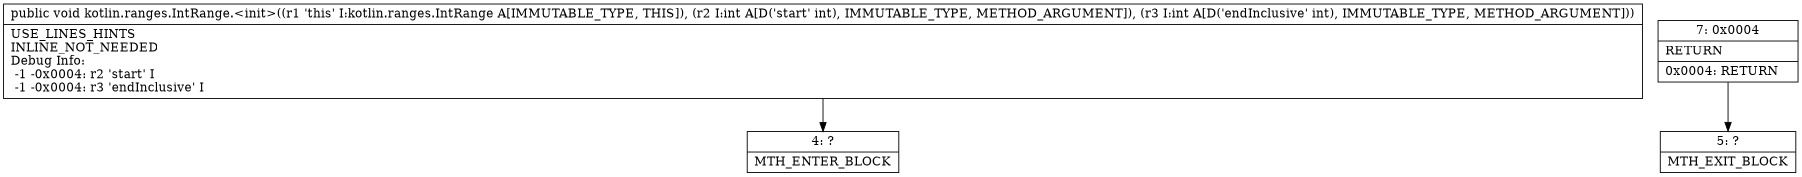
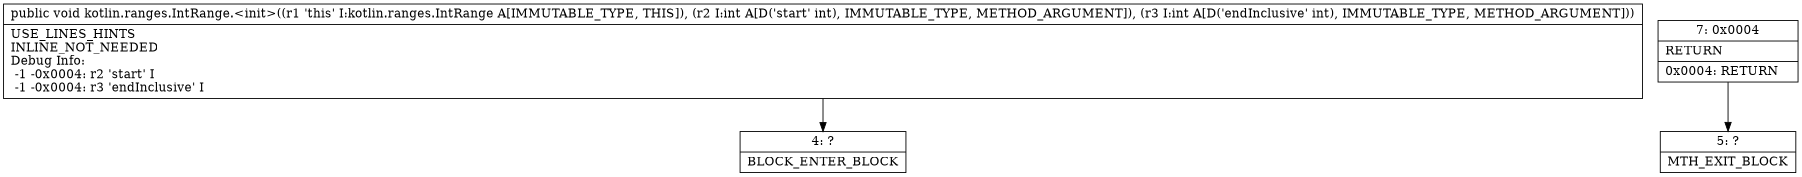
(823, 162) -> (823, 162)
